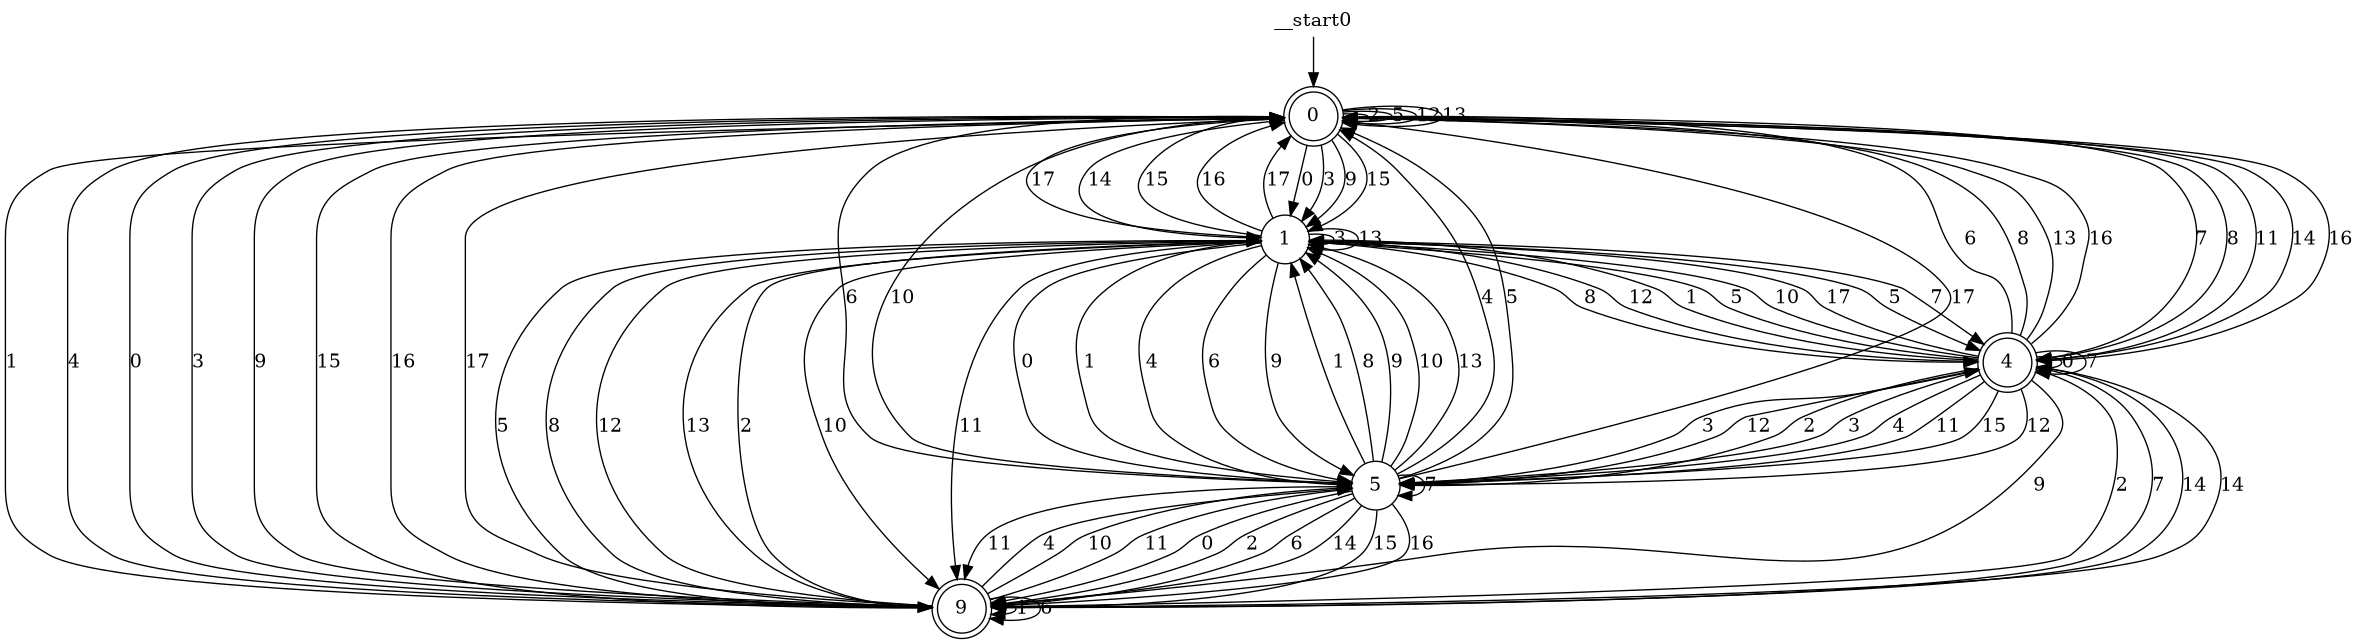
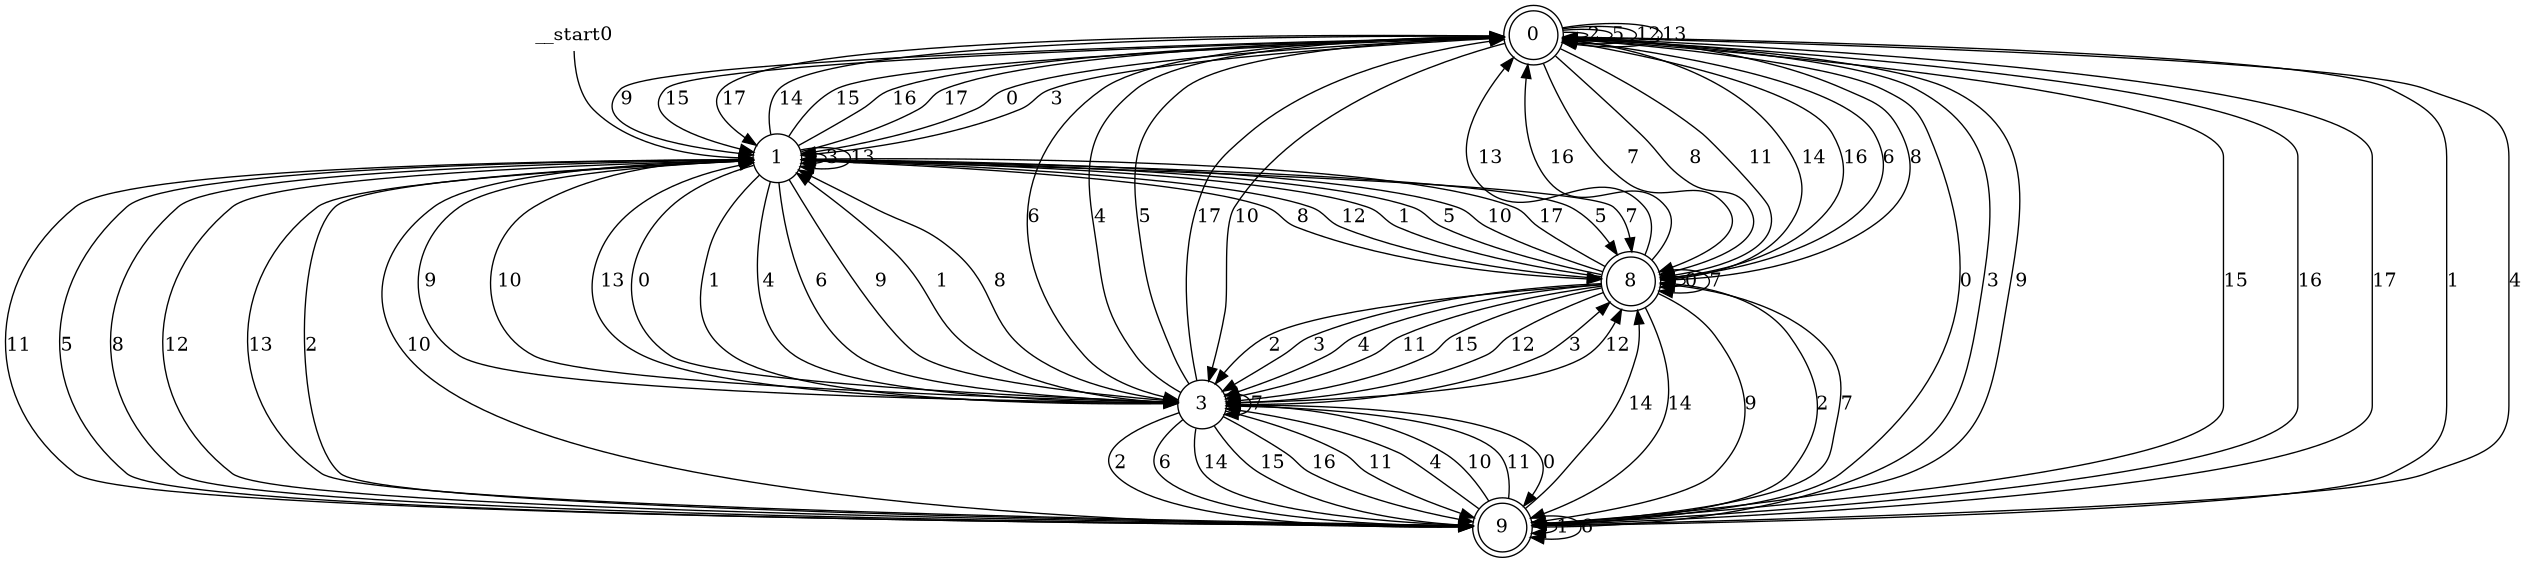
(1314, 55) -> (613, 125)
(2008, 363) -> (1631, 281)
(1376, 486) -> (1202, 404)
